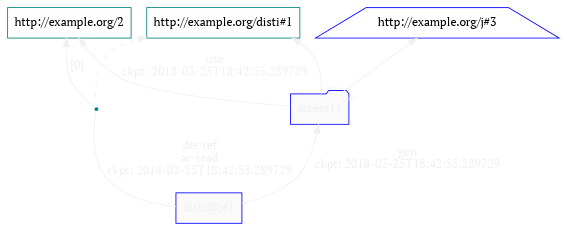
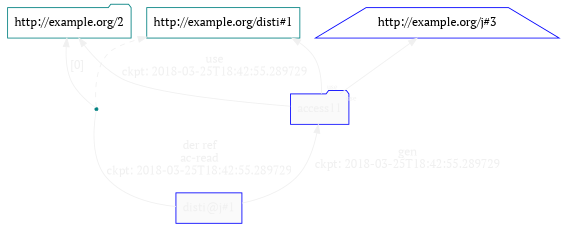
(69, 23) -> (69, 23)
